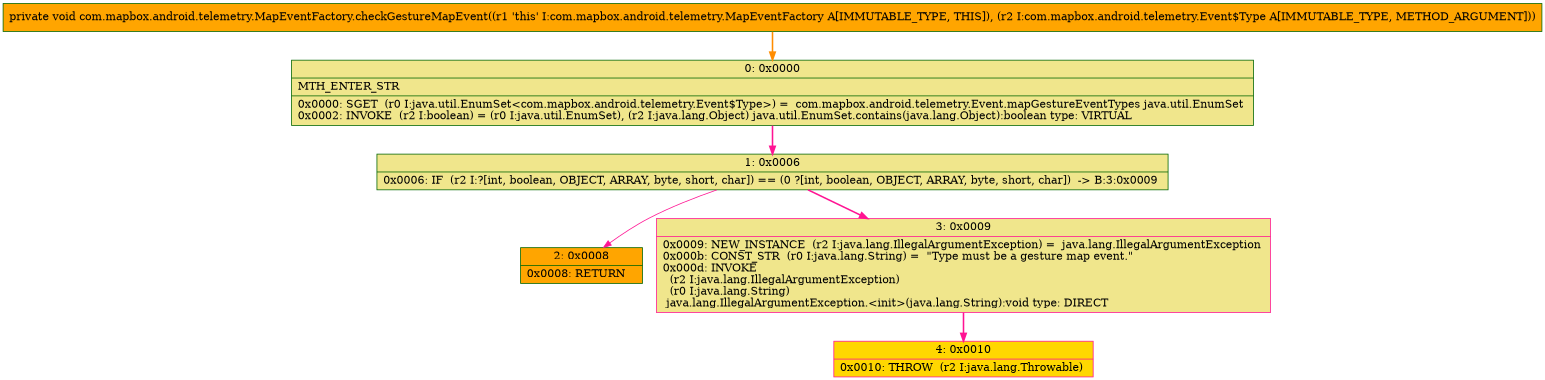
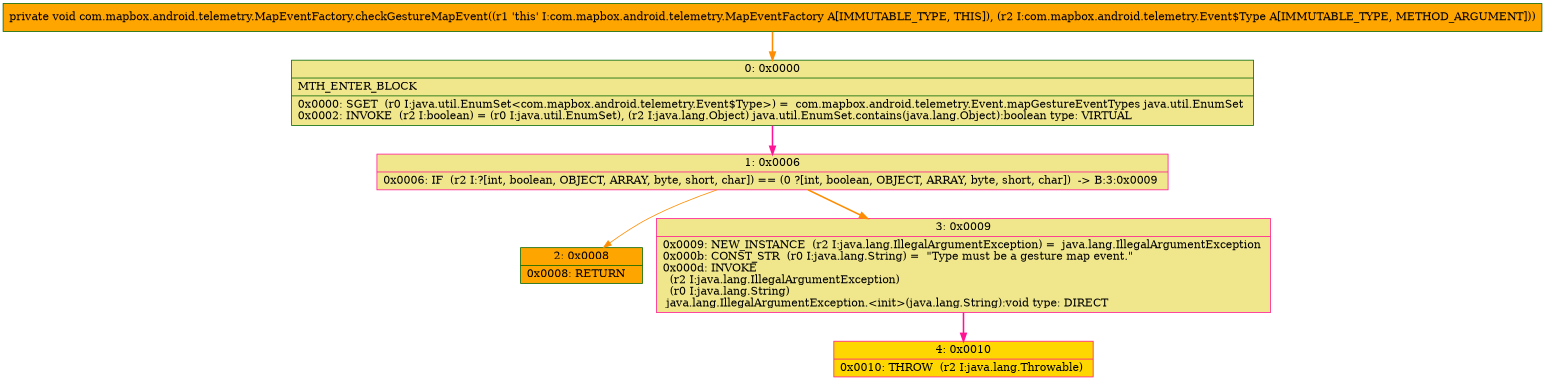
(349, 87) -> (358, 87)
(773, 172) -> (773, 172)
(834, 202) -> (834, 202)
(661, 212) -> (661, 212)
